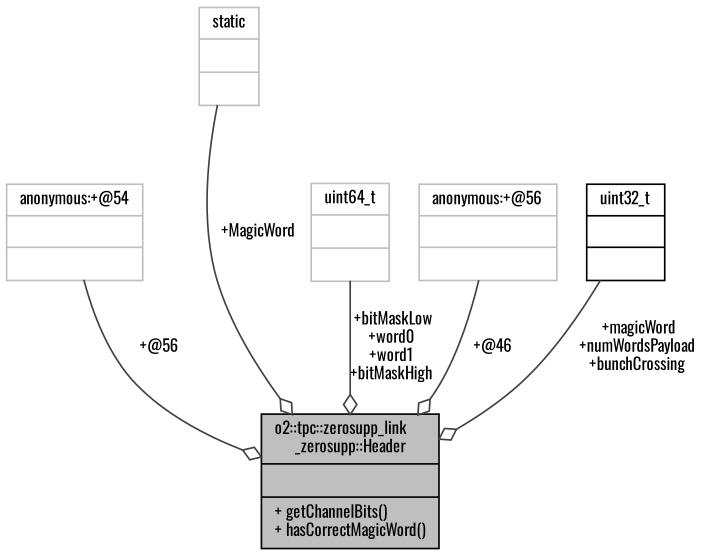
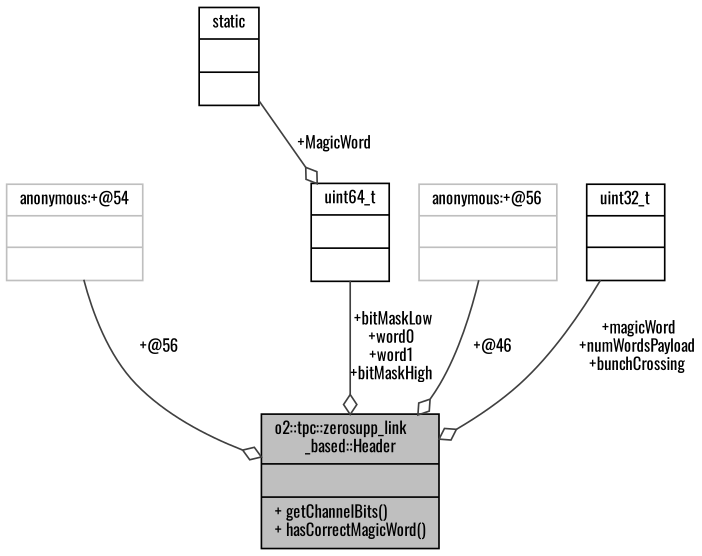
(229, 56) -> (229, 56)
(350, 232) -> (350, 232)
(212, 260) -> (282, 134)
(350, 447) -> (350, 447)
